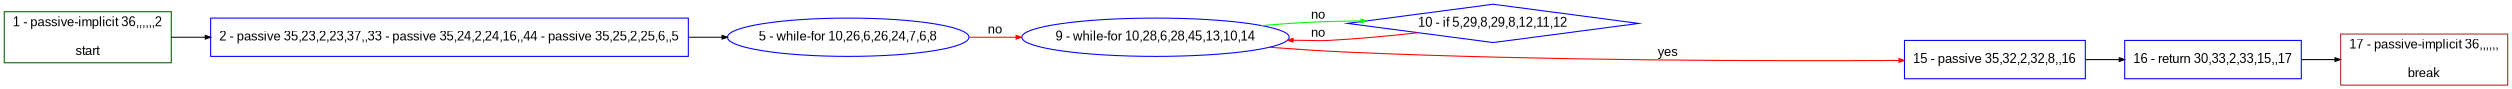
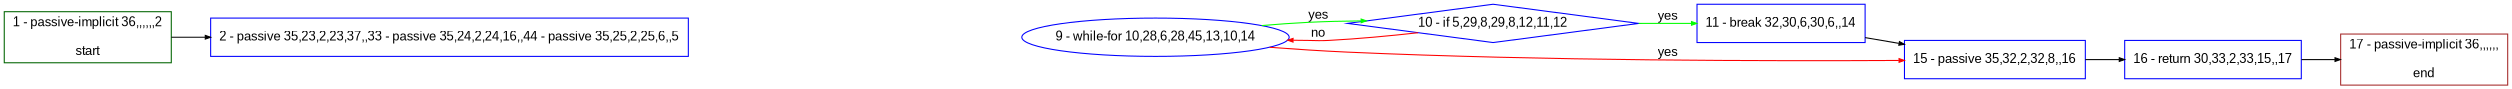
(1318, 15) -> (1318, 15)
none -> (1781, 23)
(848, 37) -> none
(2424, 60) -> (2424, 60)
